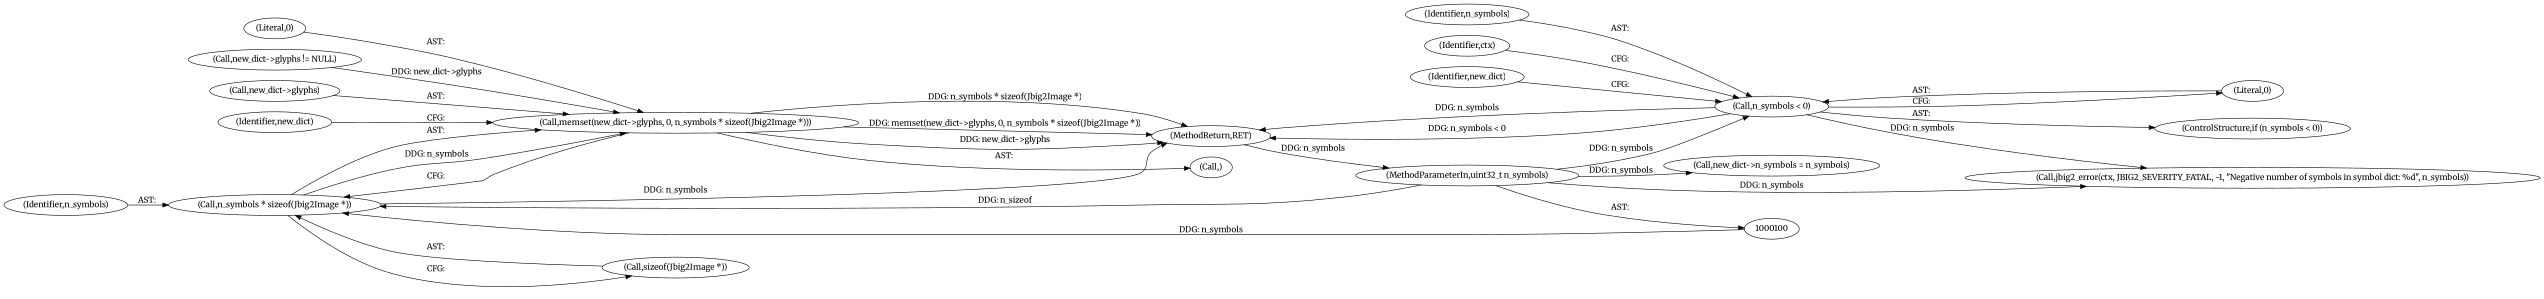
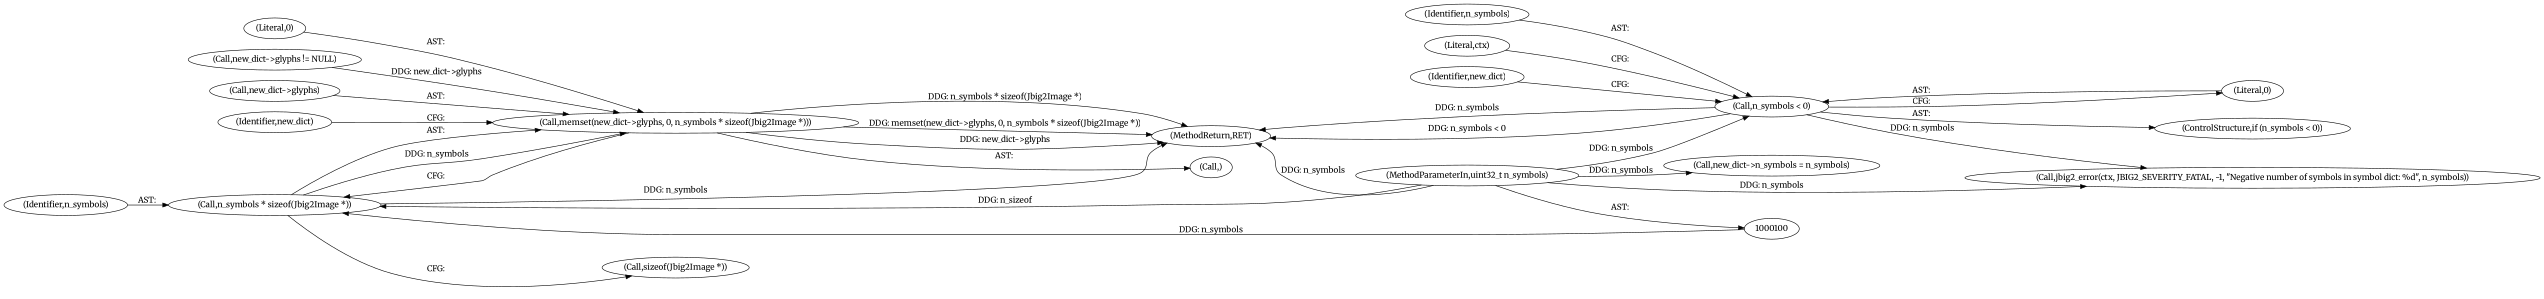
(1467, 46) -> (1467, 46)
(1313, 158) -> (1337, 194)
(449, 259) -> none
